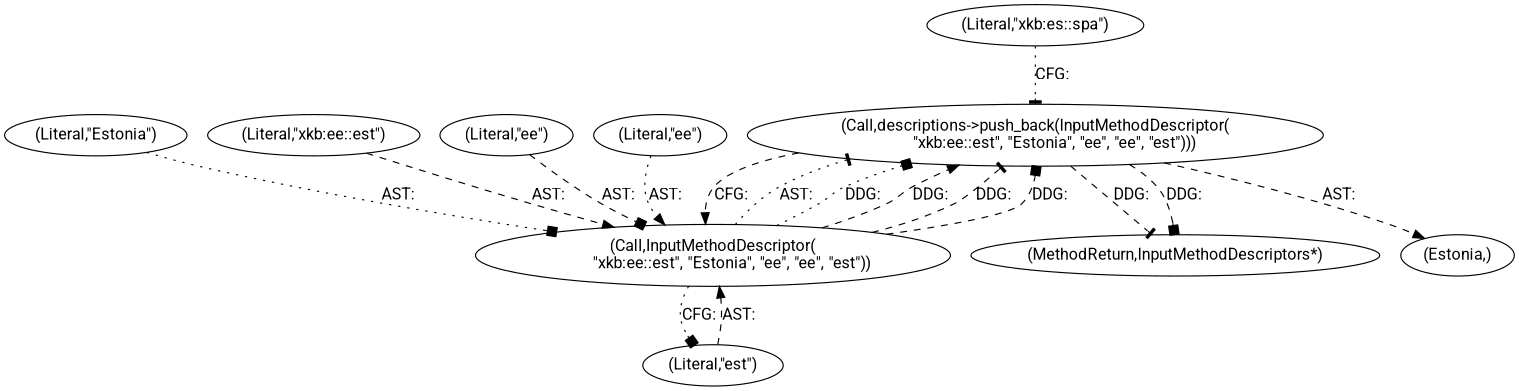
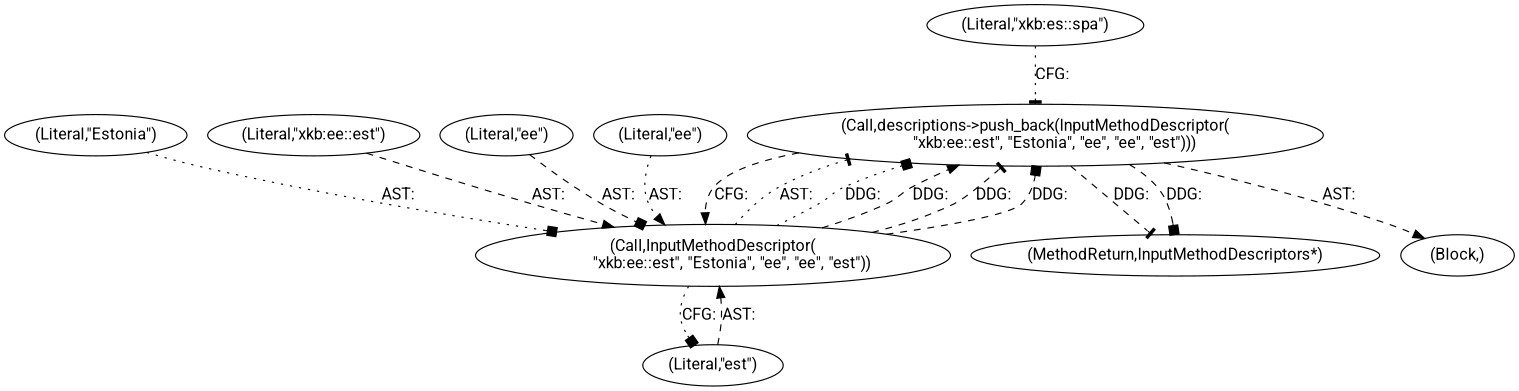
(1458, 255) -> (1458, 255)
